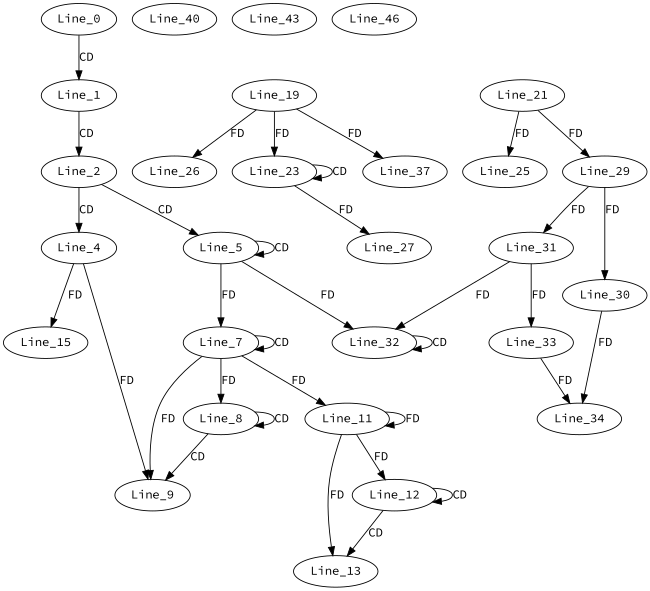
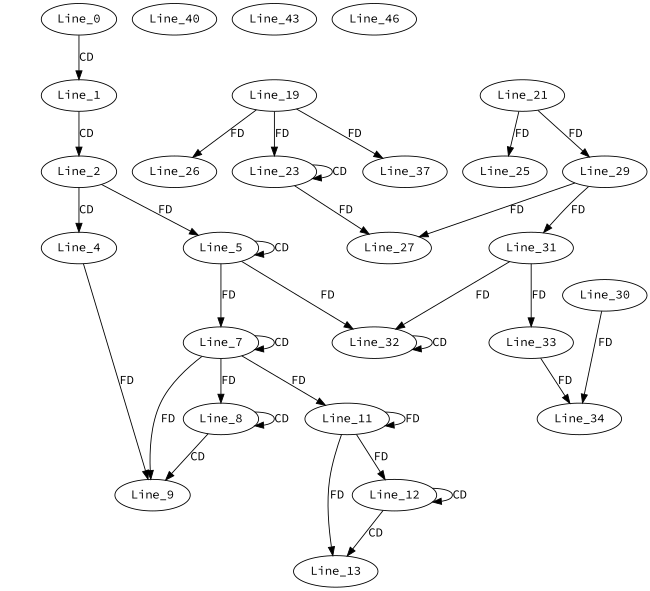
(165, 210) -> (165, 210)
(605, 229) -> (501, 208)
(46, 343) -> none
